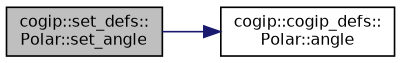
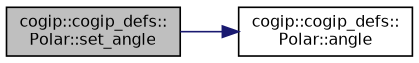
(84, 32) -> (93, 32)
